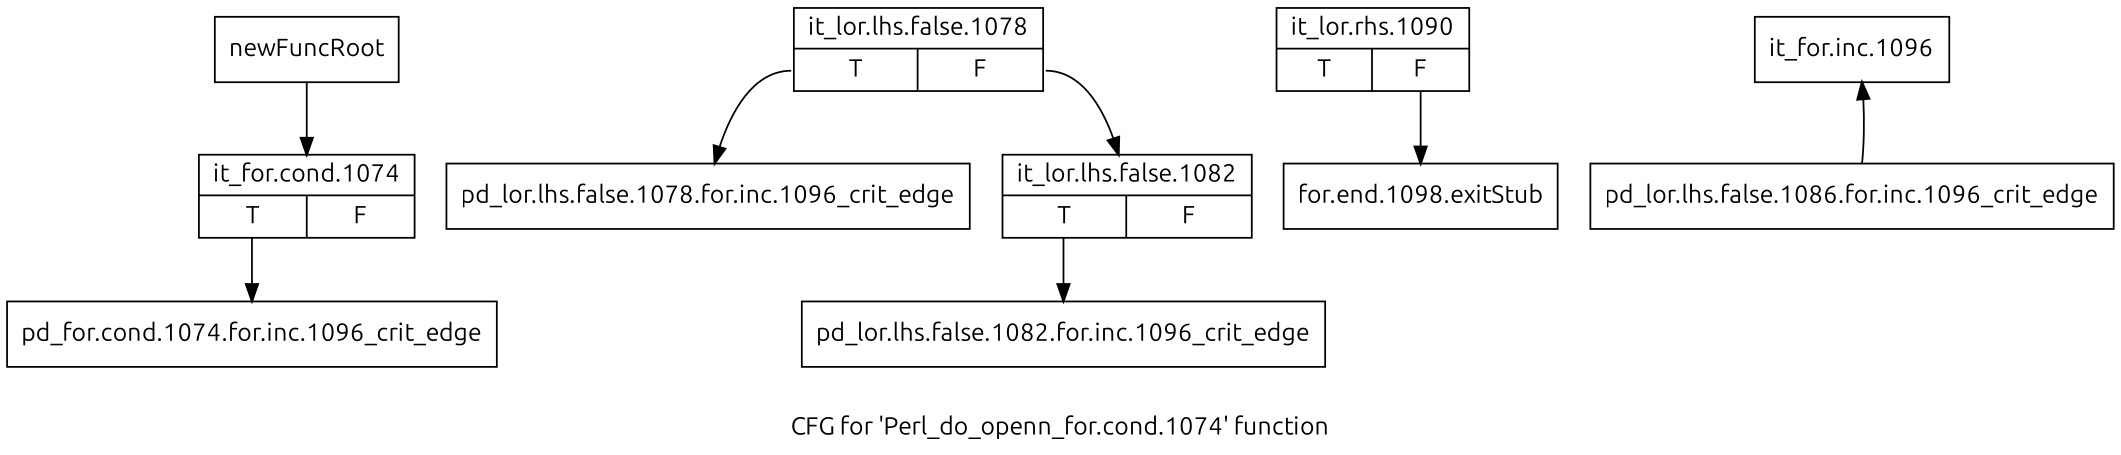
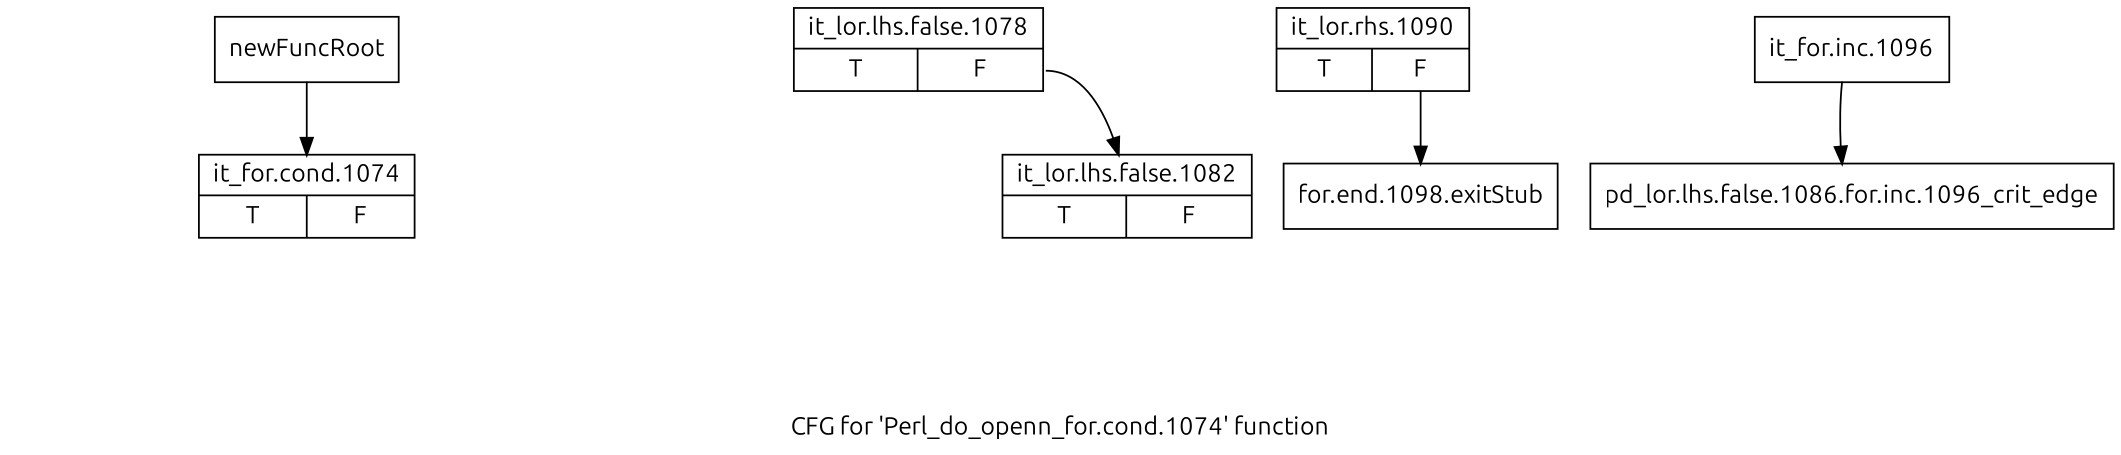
(1864, 132) -> (1840, 114)
(708, 196) -> none
(252, 334) -> none
(1063, 334) -> none
